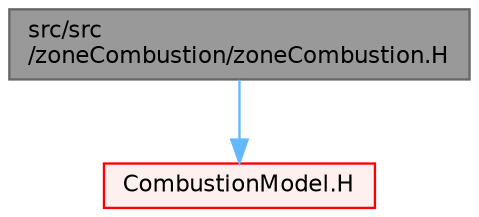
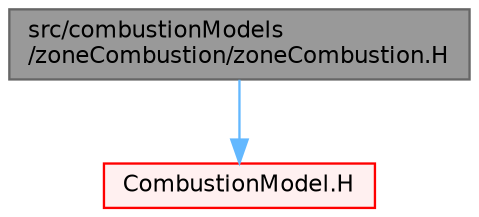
(239, 44) -> (239, 44)
